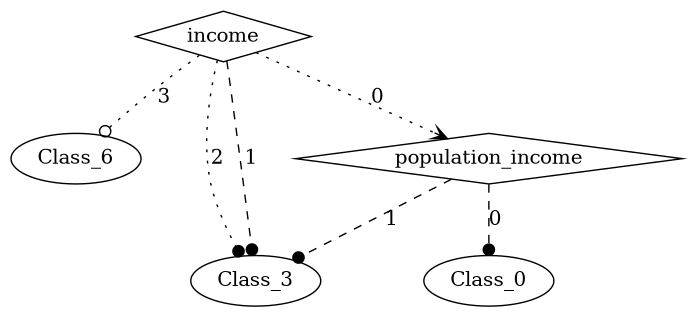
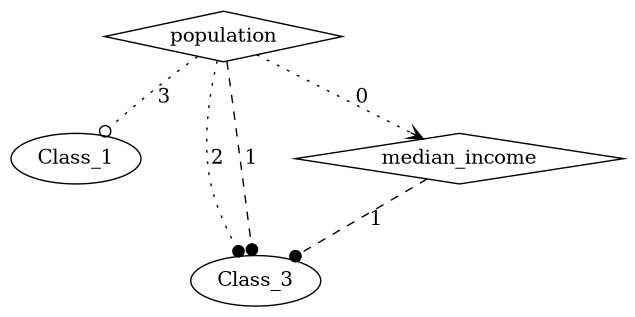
(223, 37) -> (223, 37)
(76, 159) -> (76, 159)
(489, 159) -> (459, 159)
(489, 281) -> none
